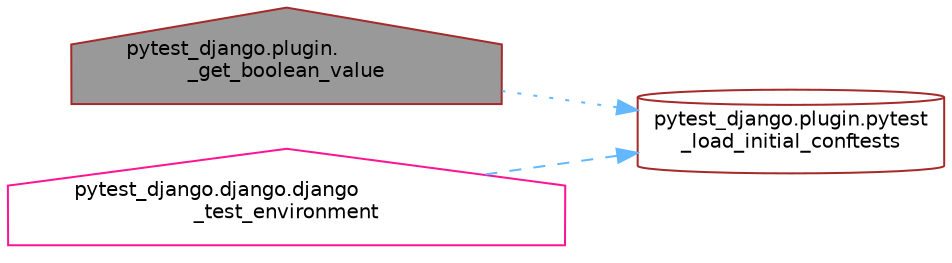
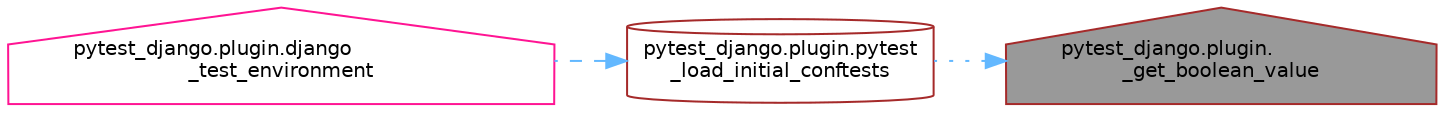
(560, 99) -> (960, 61)
(287, 202) -> (281, 61)
